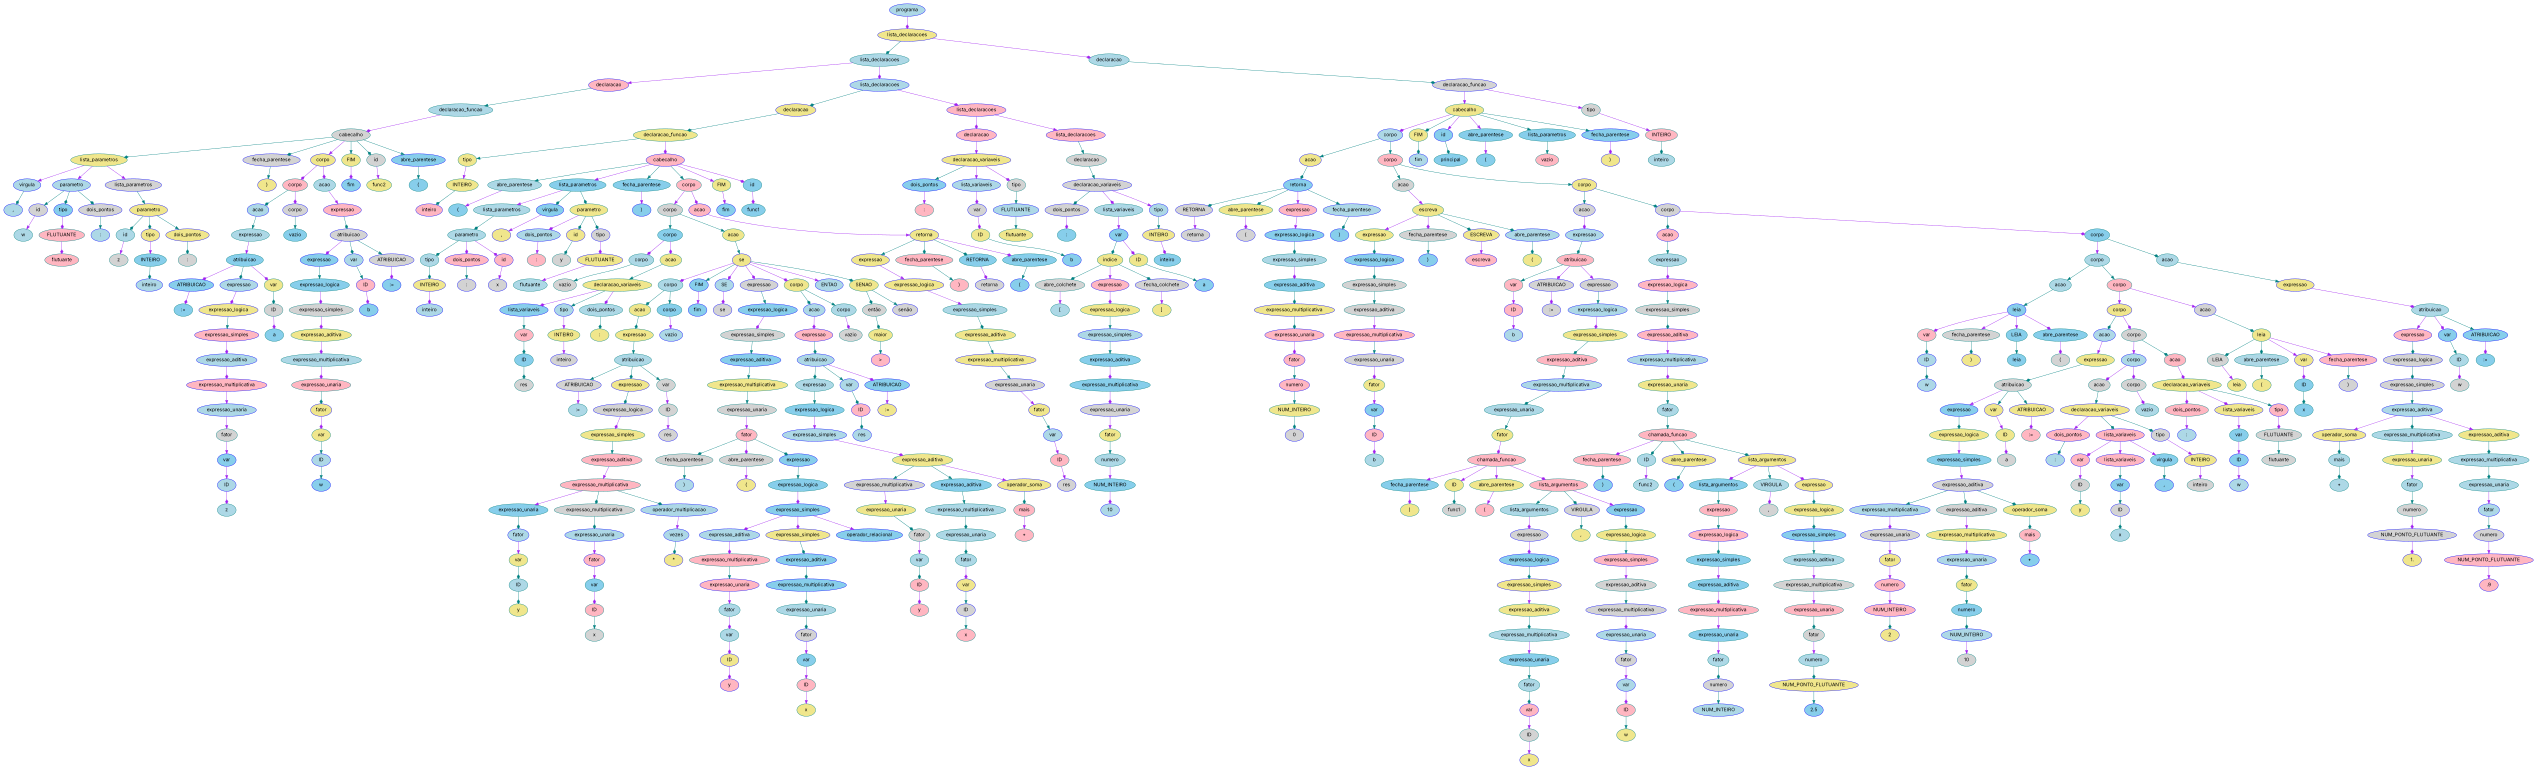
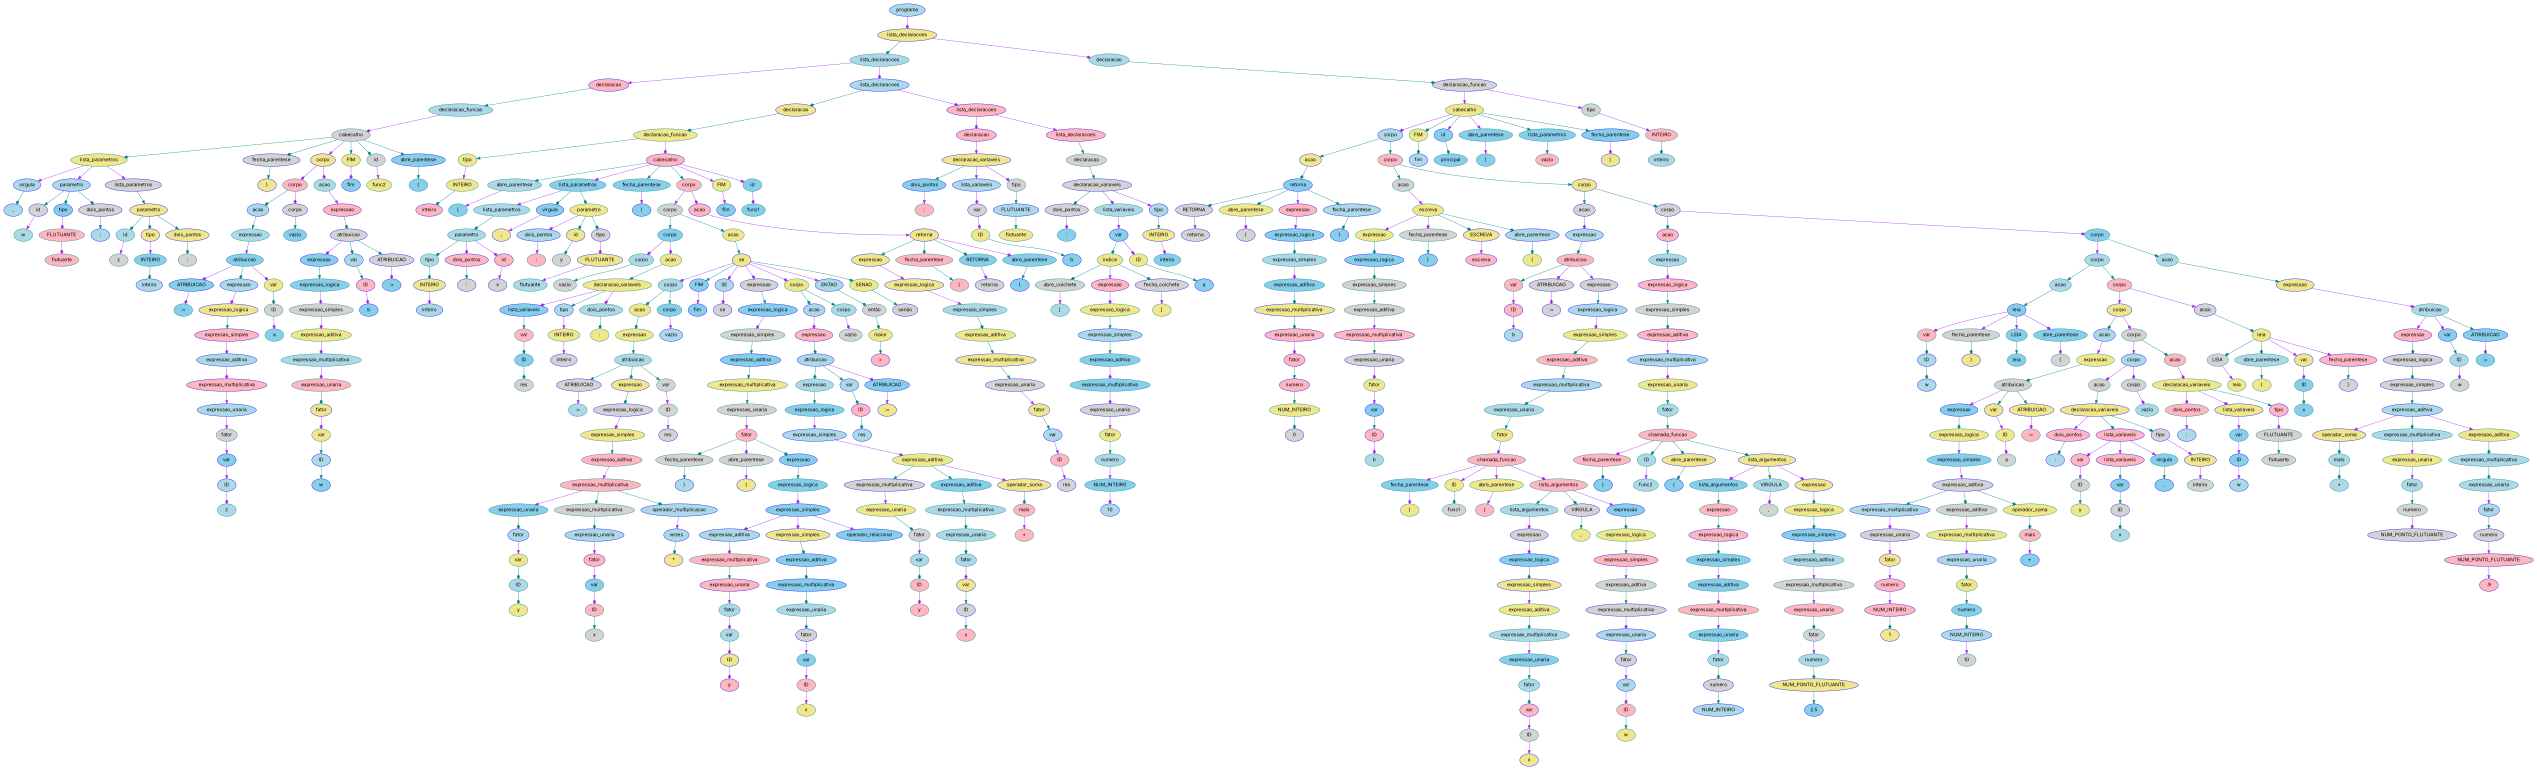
(868, 296) -> (850, 297)
(2412, 560) -> none
(1890, 635) -> (1890, 635)
